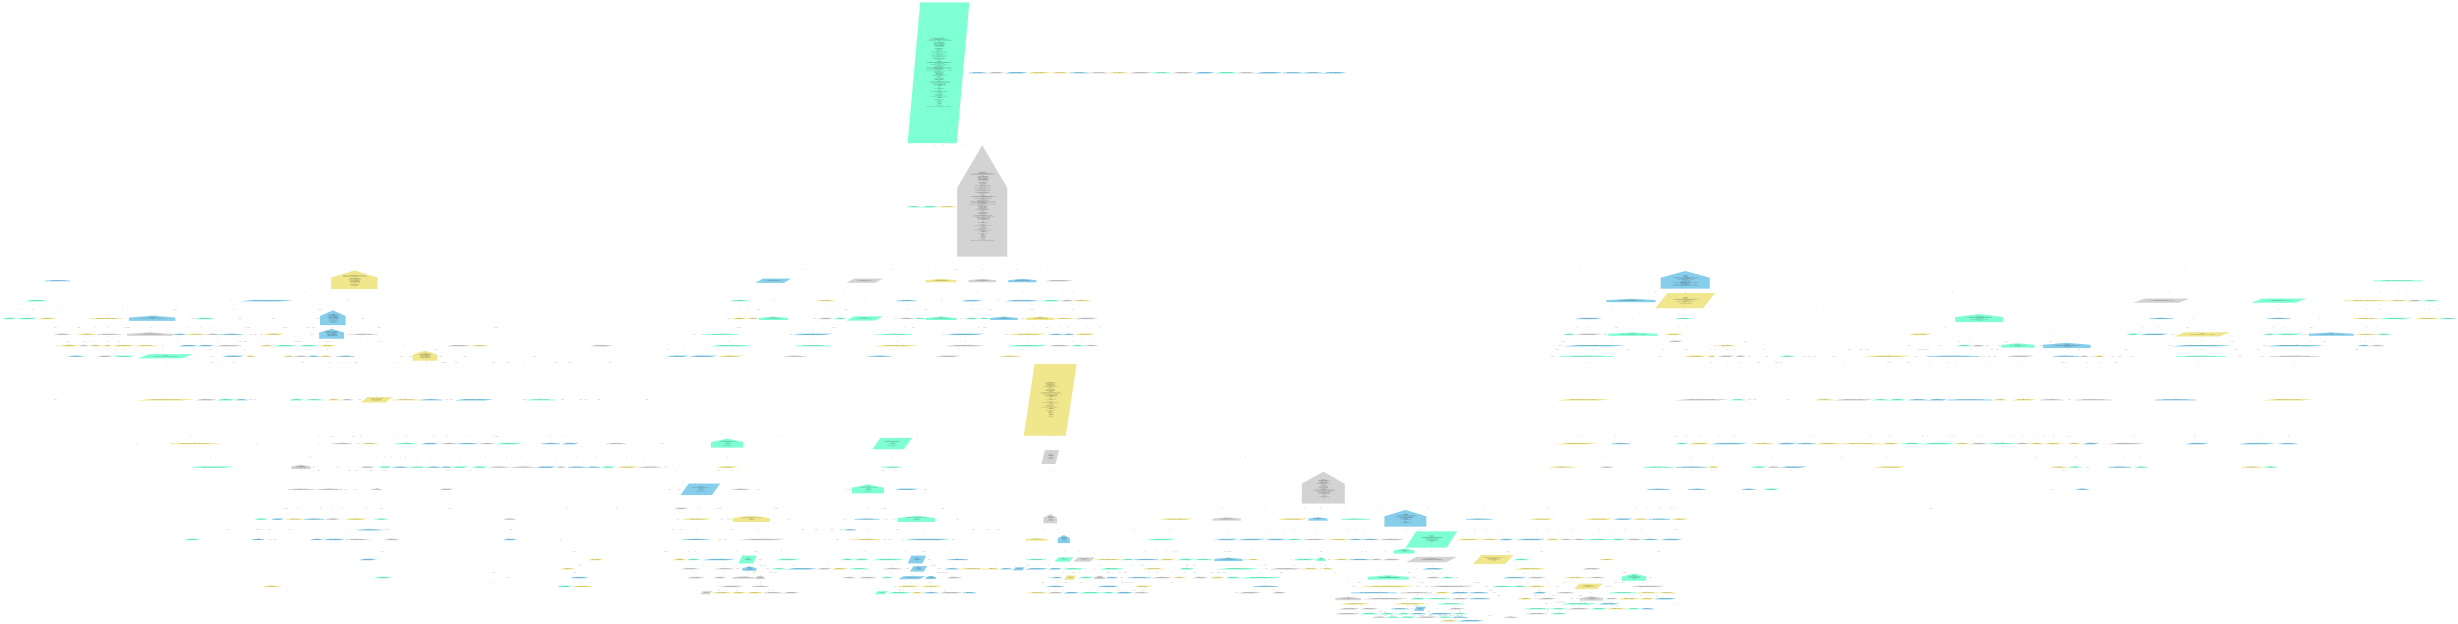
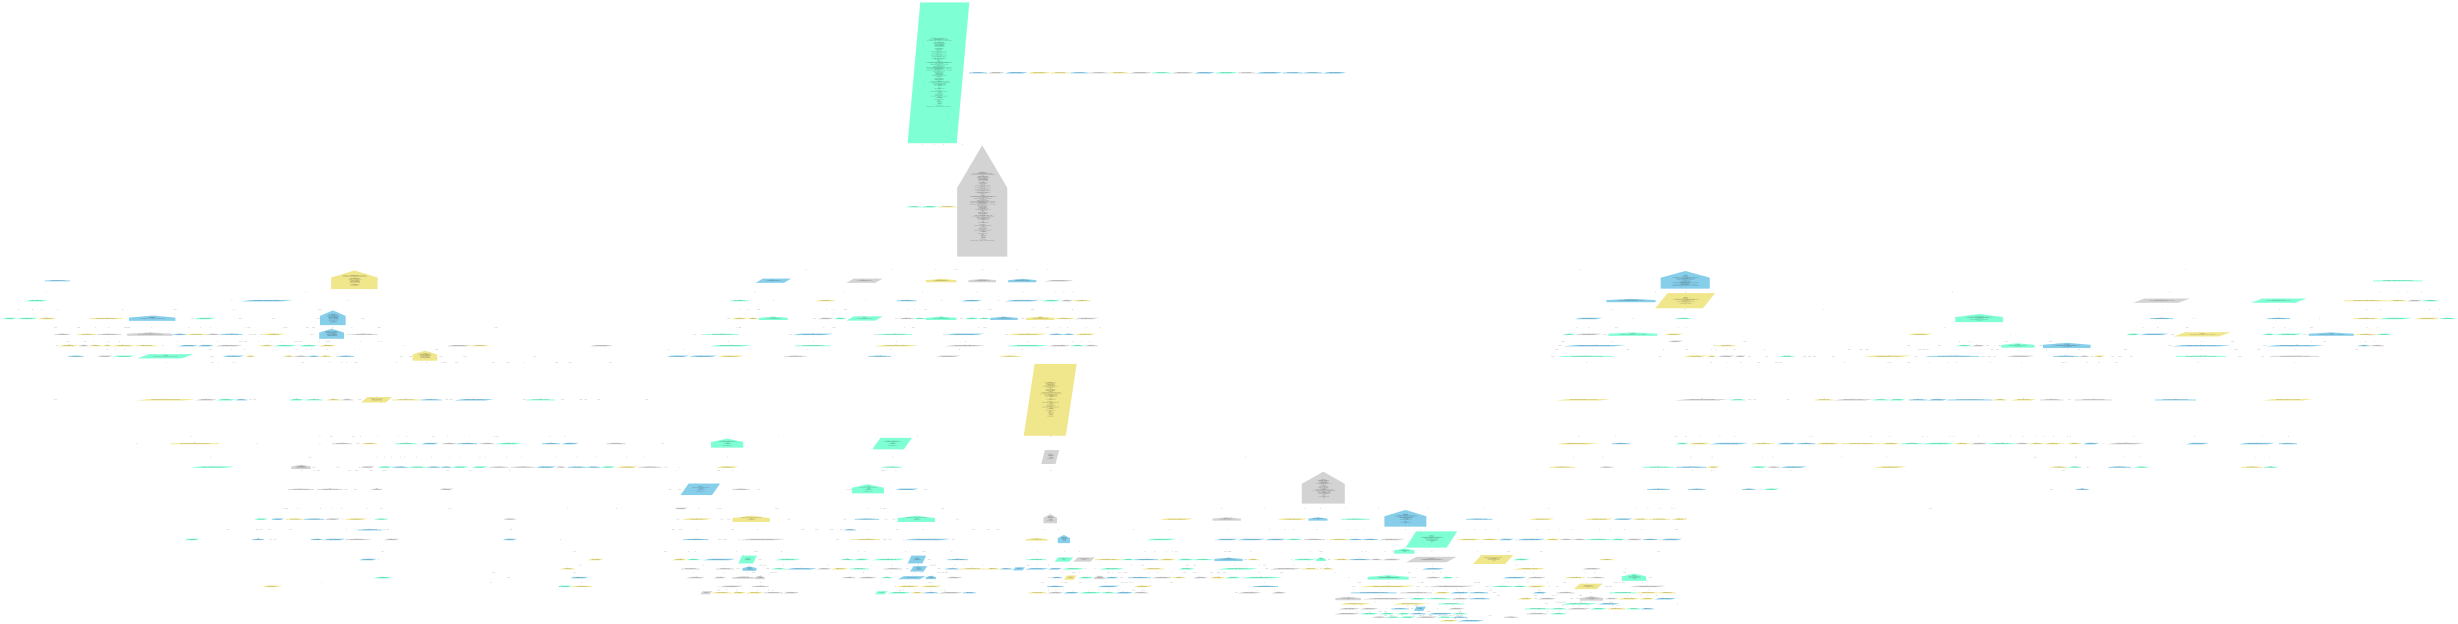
(1659, 519) -> (1659, 519)
